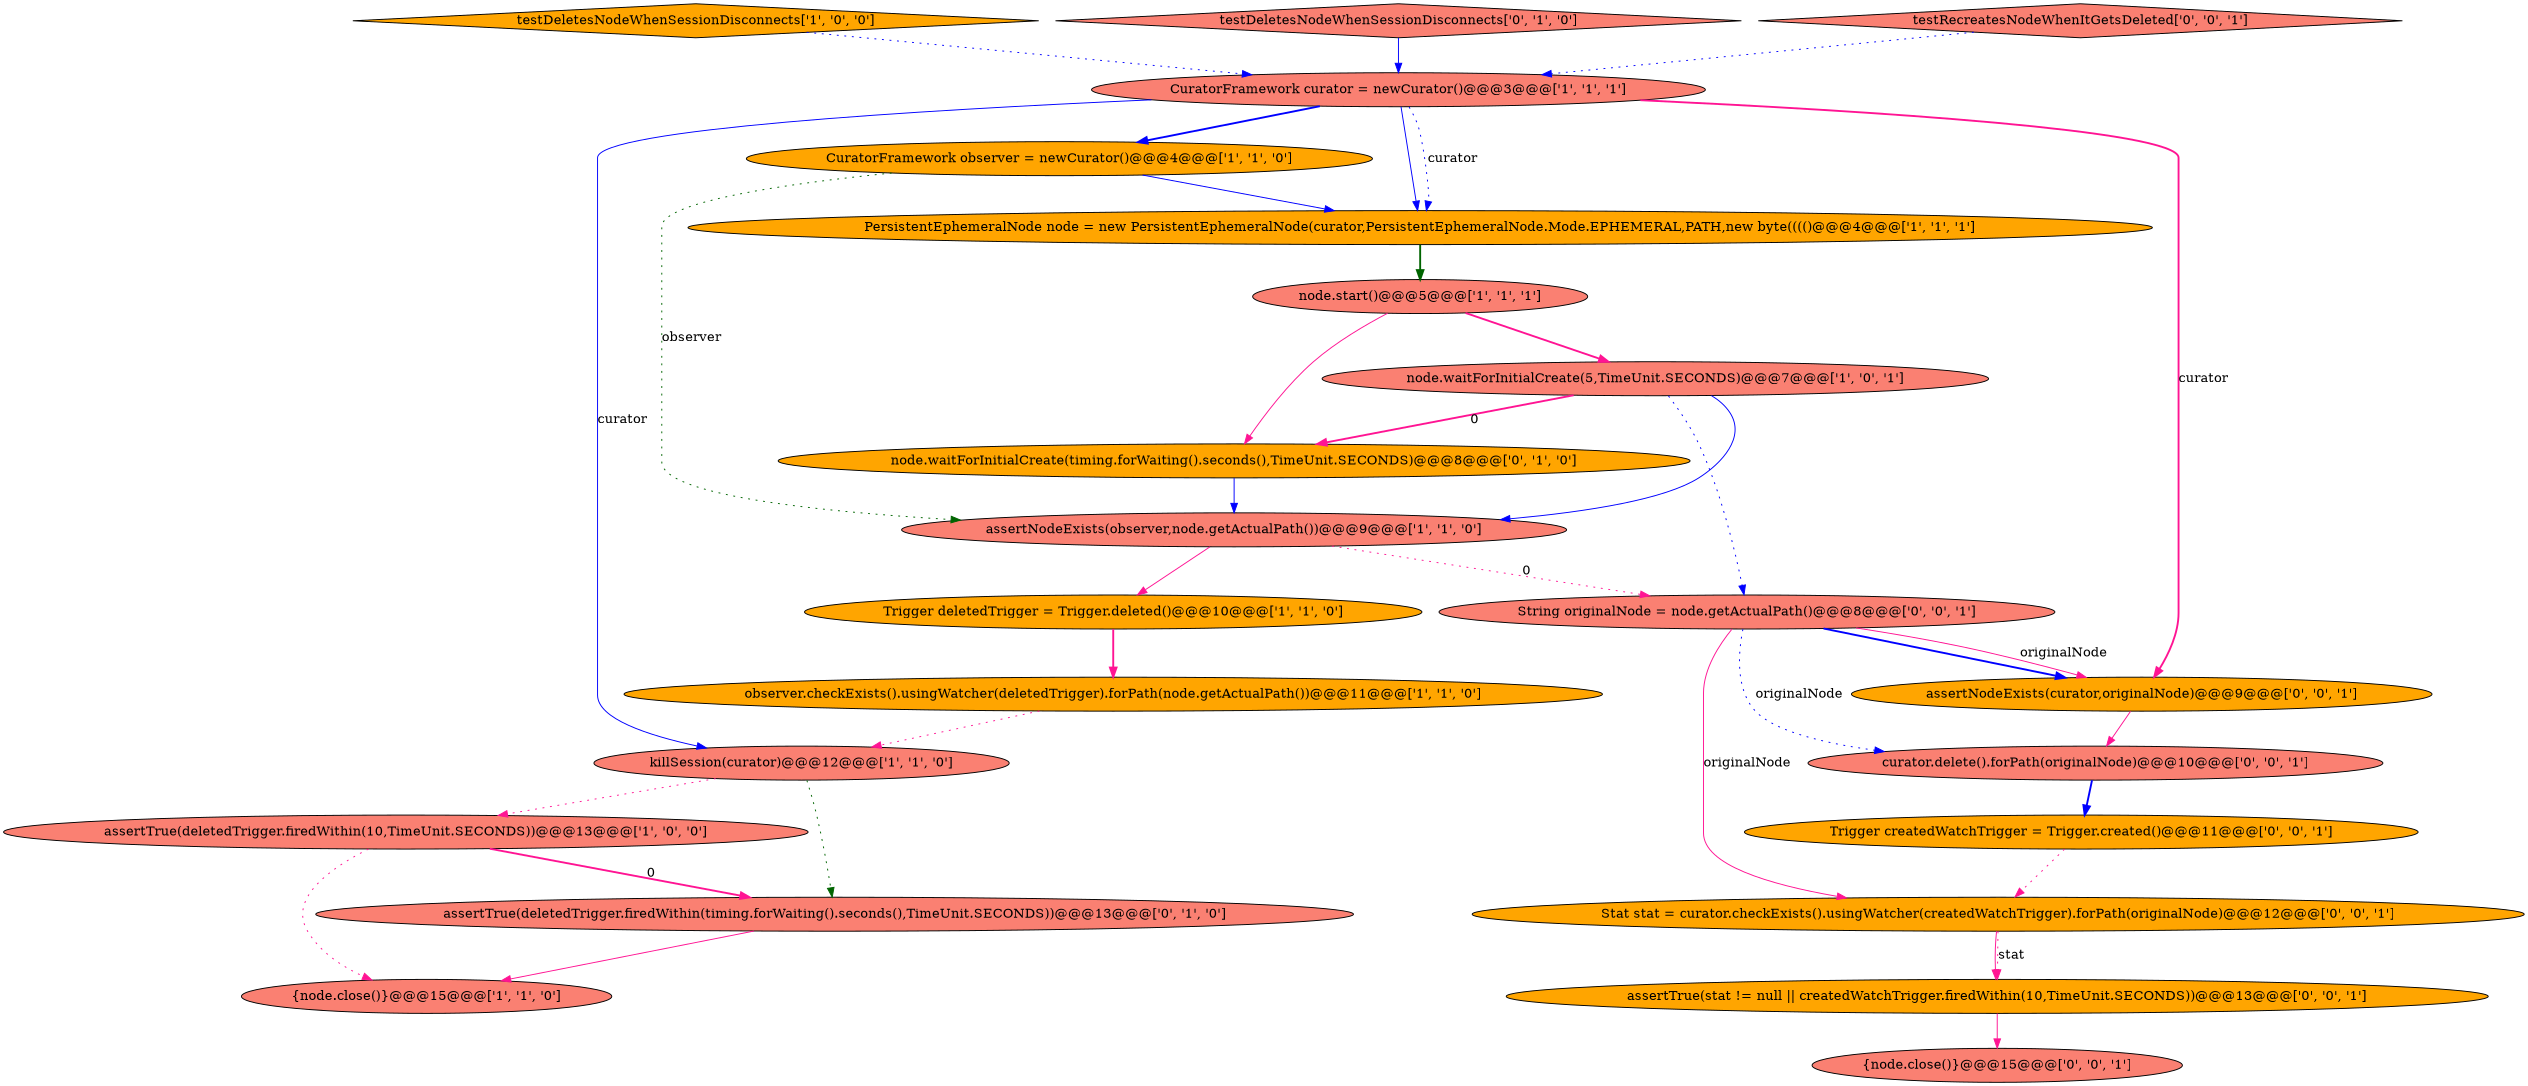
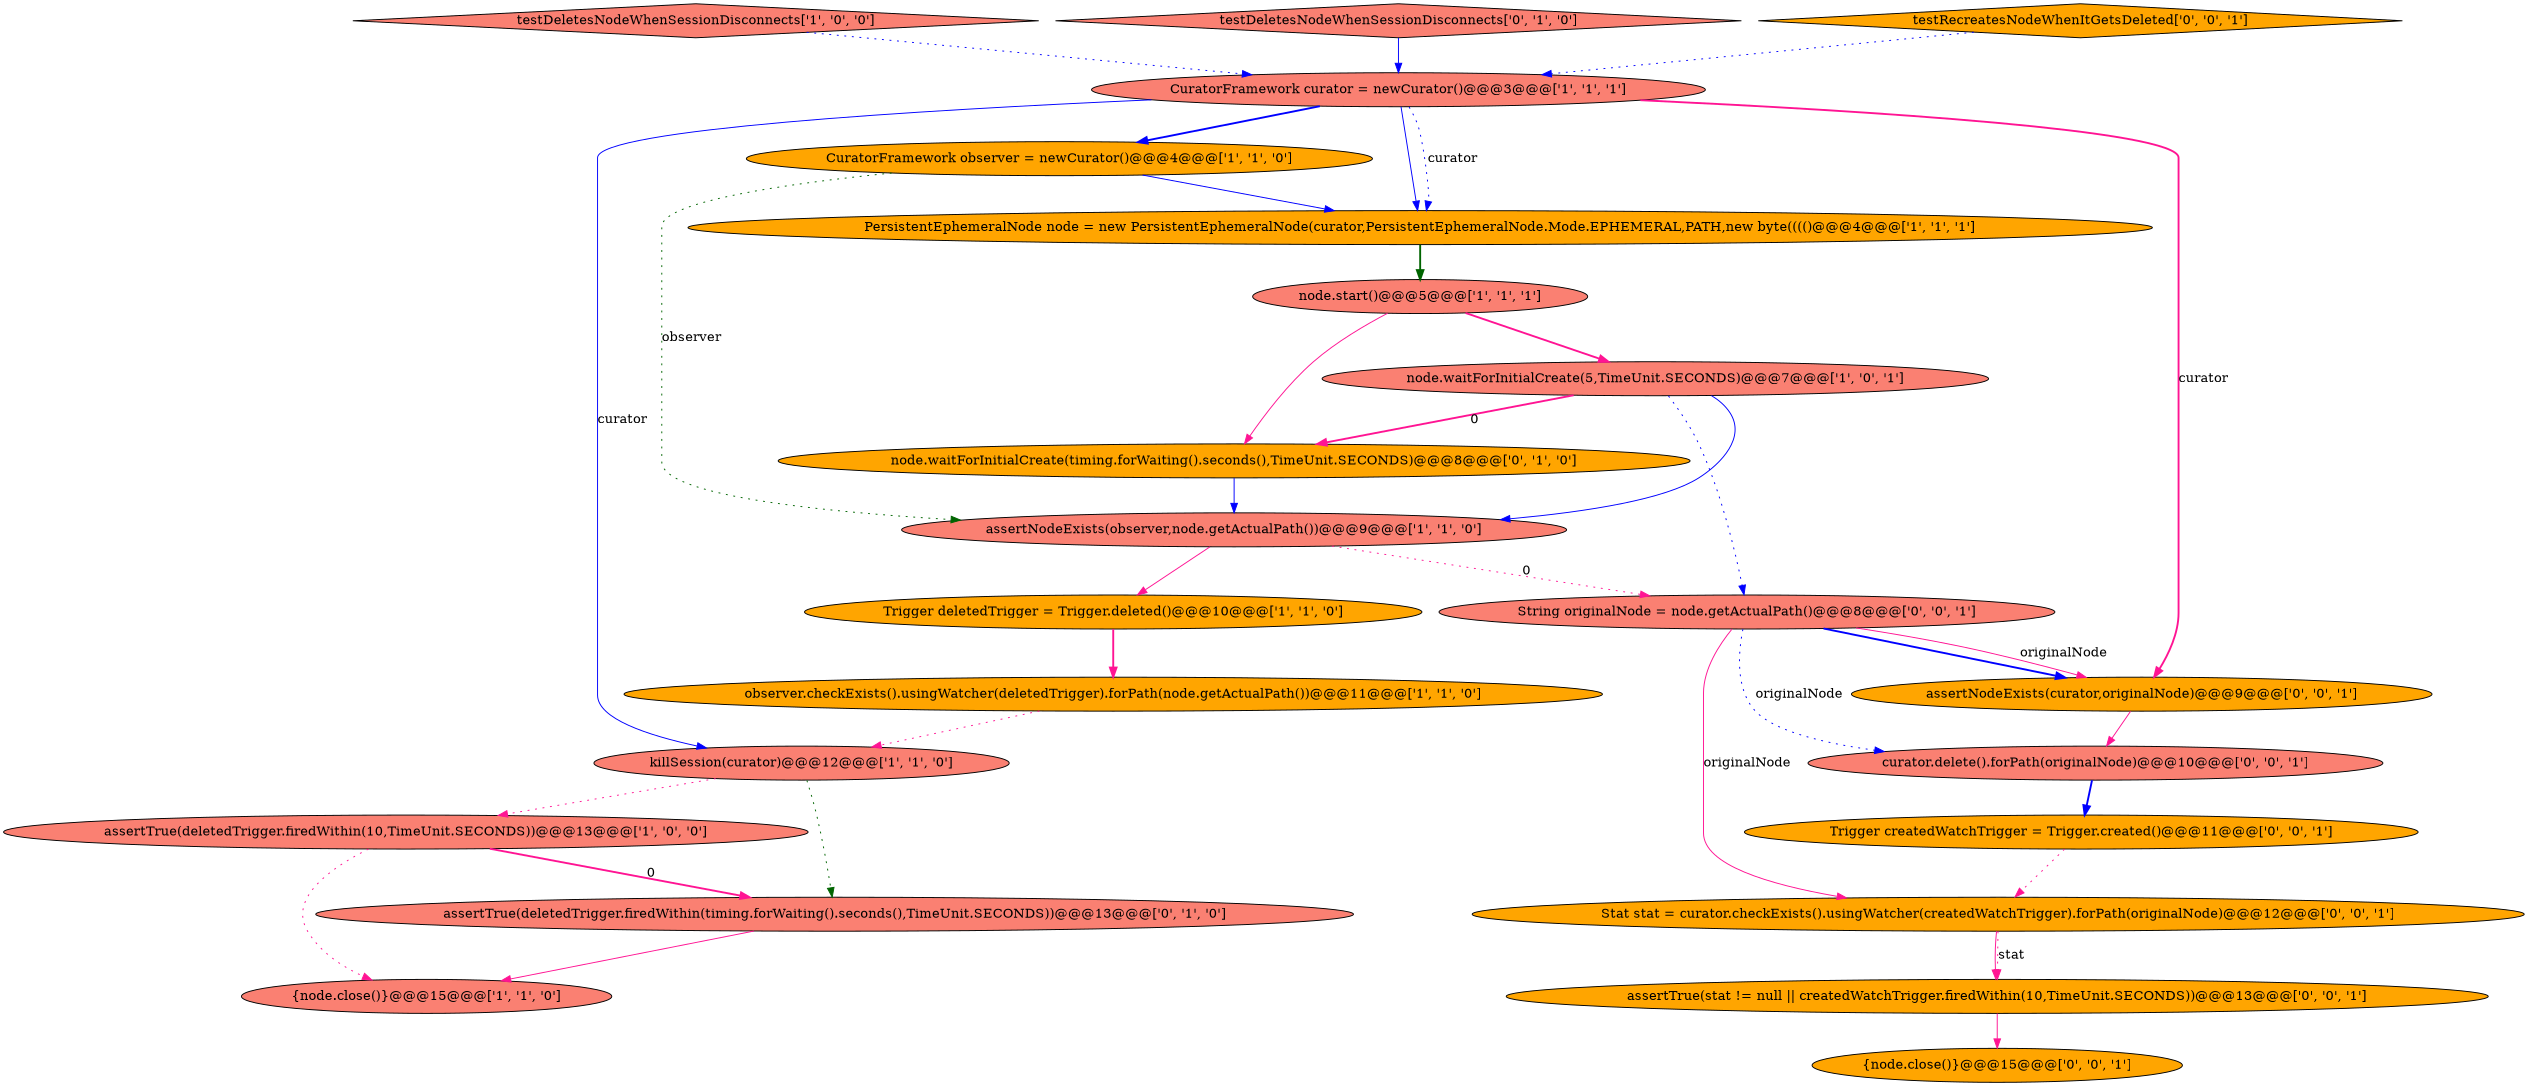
(696, 21) -> (696, 21)
(2080, 21) -> (2080, 21)
(1997, 1065) -> (1997, 1065)
